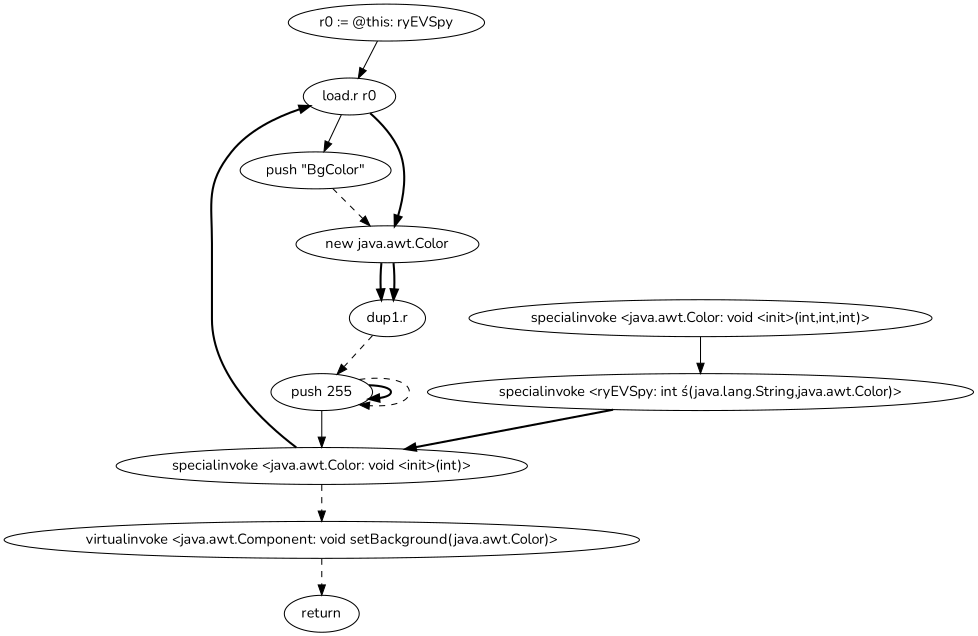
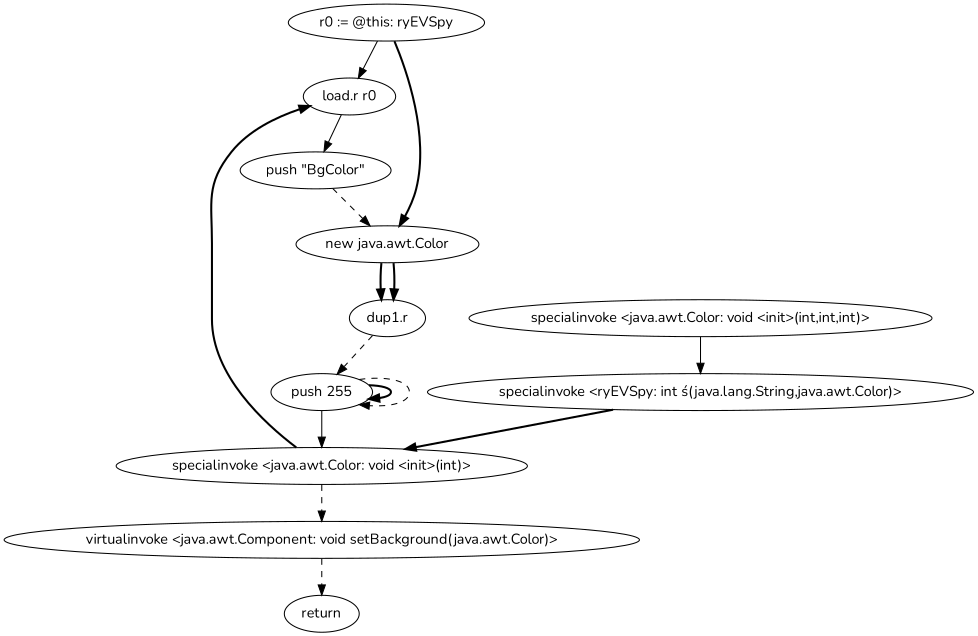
(402, 160) -> (419, 128)
